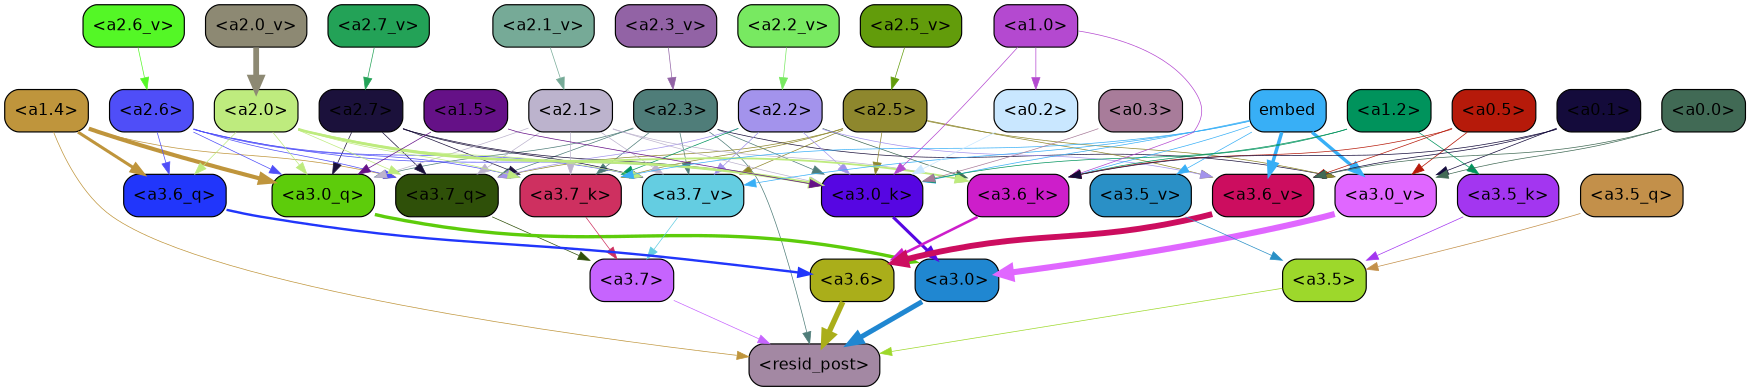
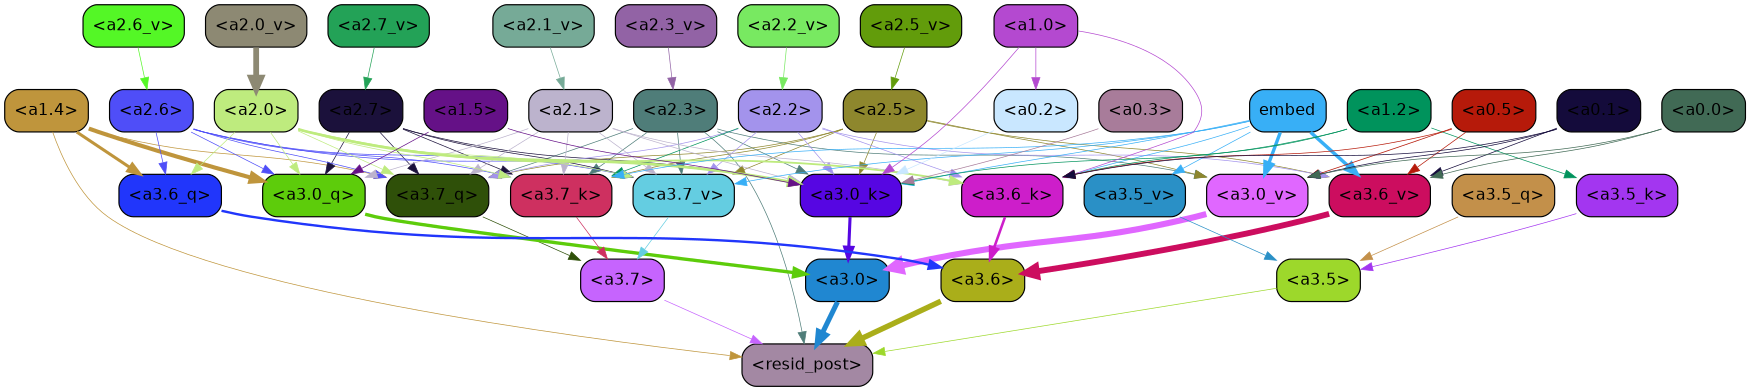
(548, 148) -> none
(889, 152) -> (886, 151)
(1020, 156) -> (956, 155)
